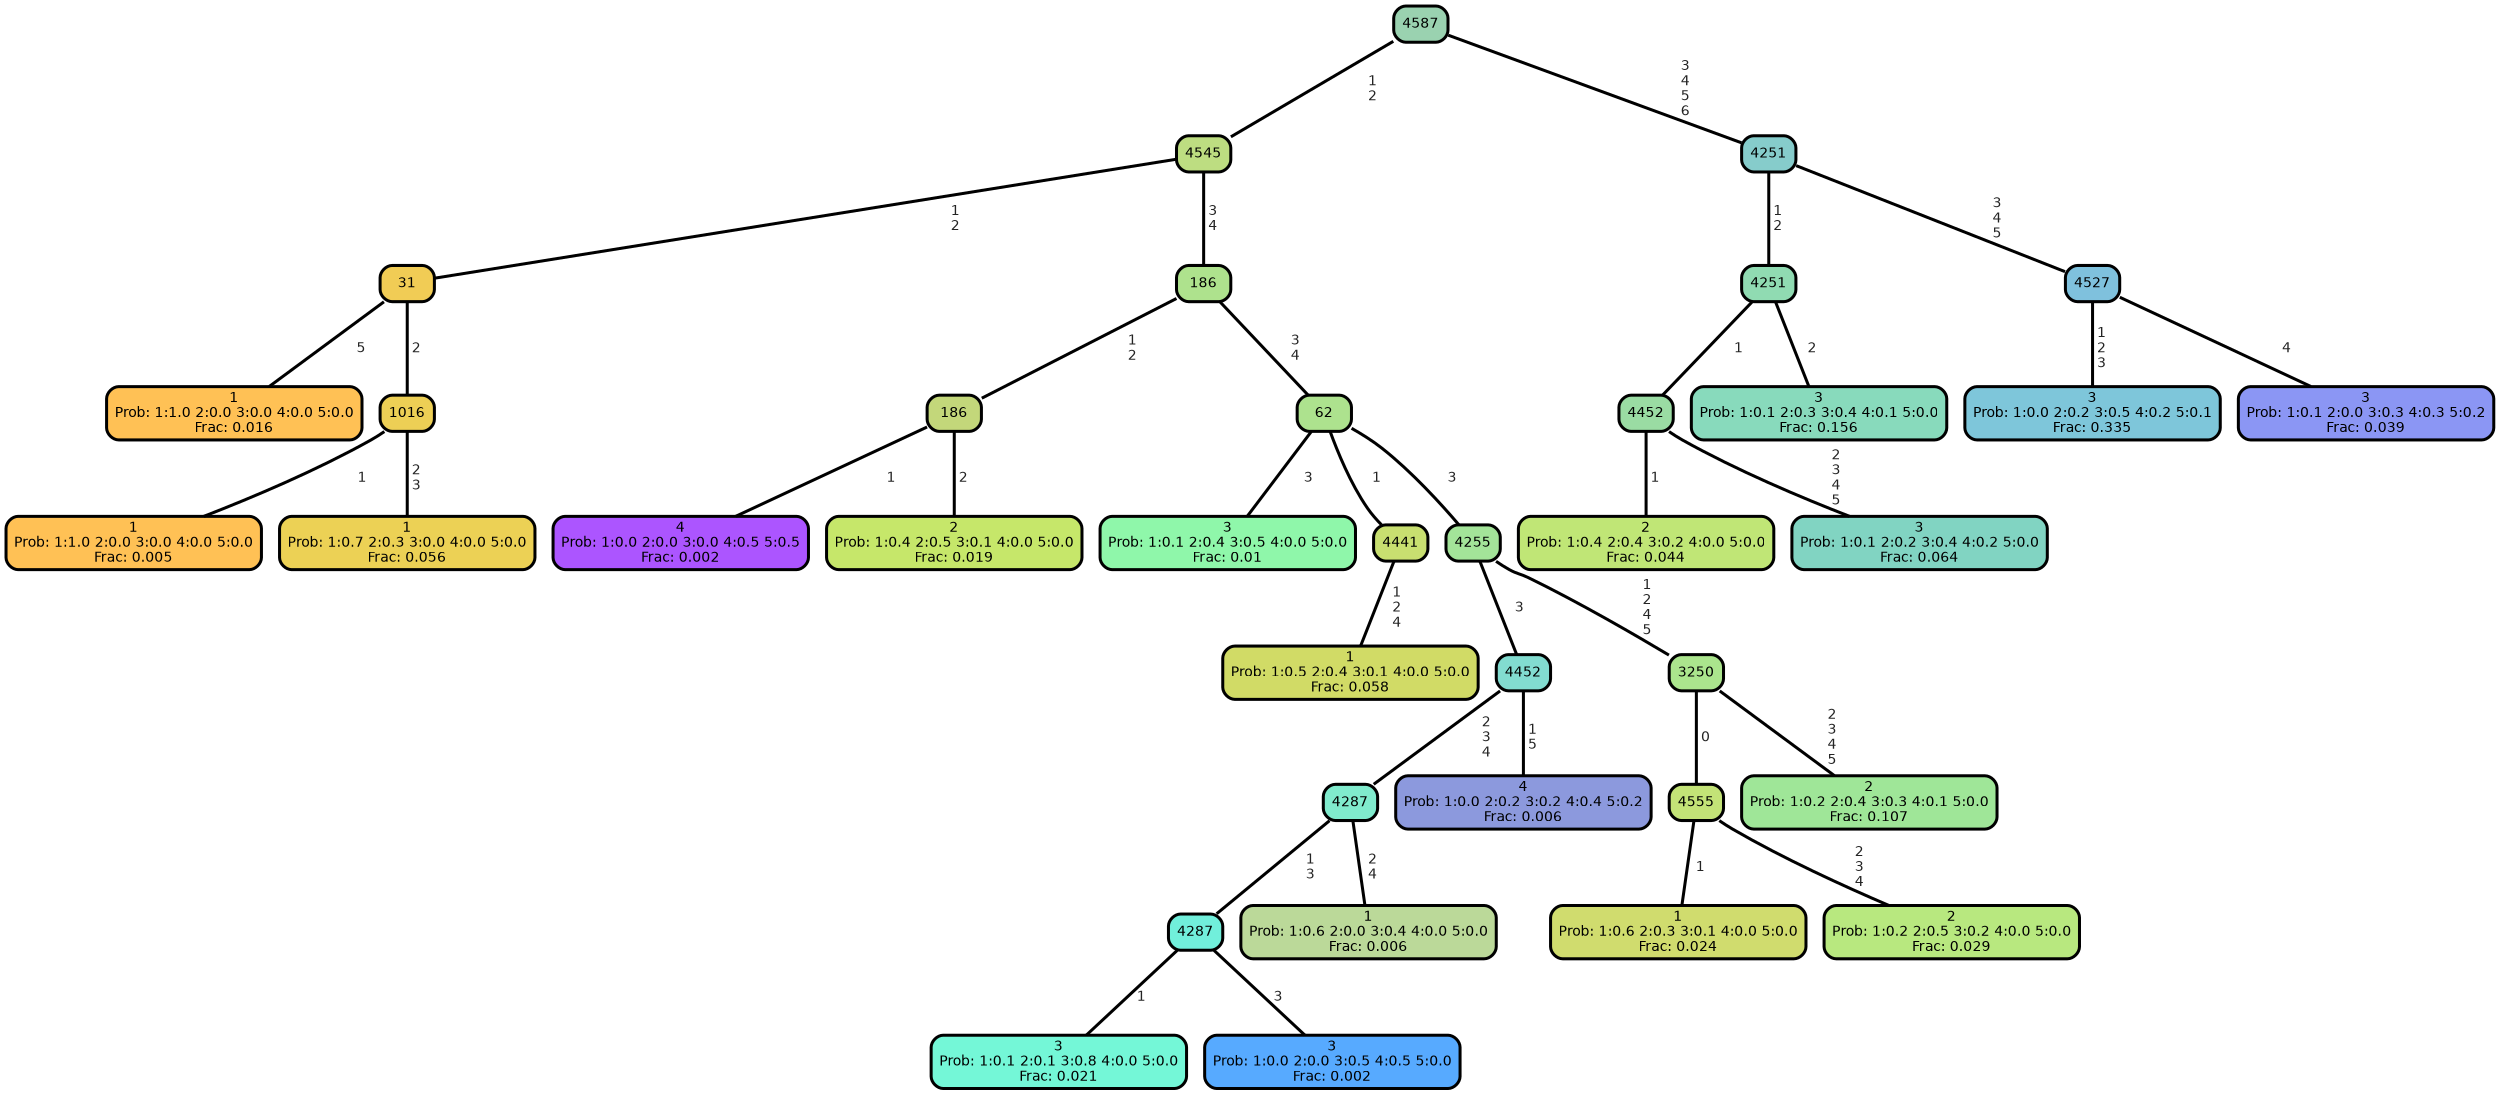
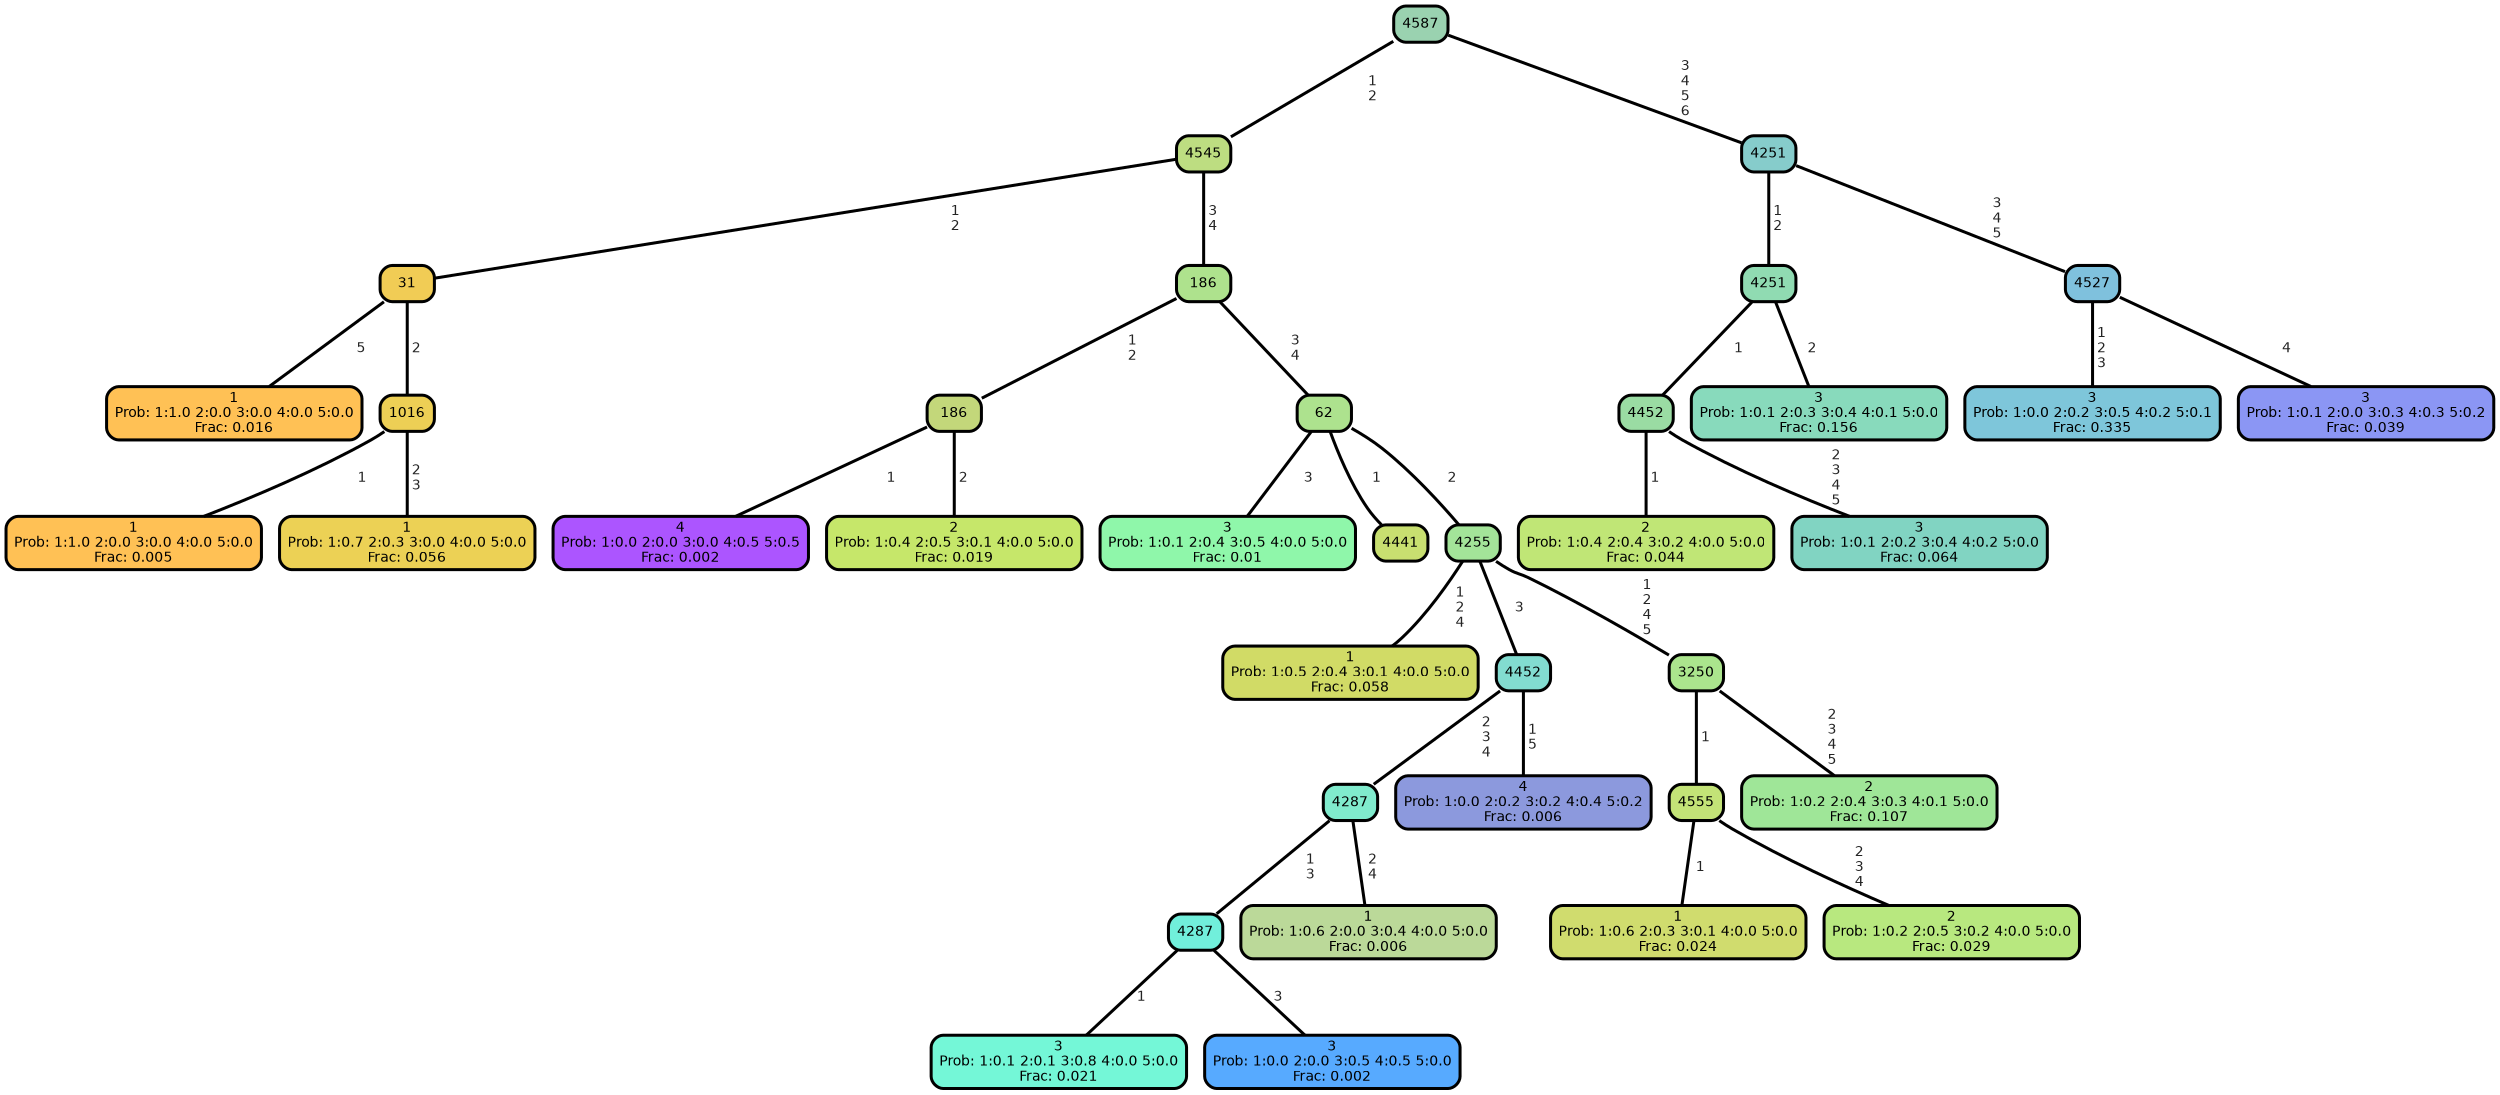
(1450, 478) -> (1450, 478)
(1377, 604) -> (1431, 606)
(1703, 738) -> (1703, 738)
